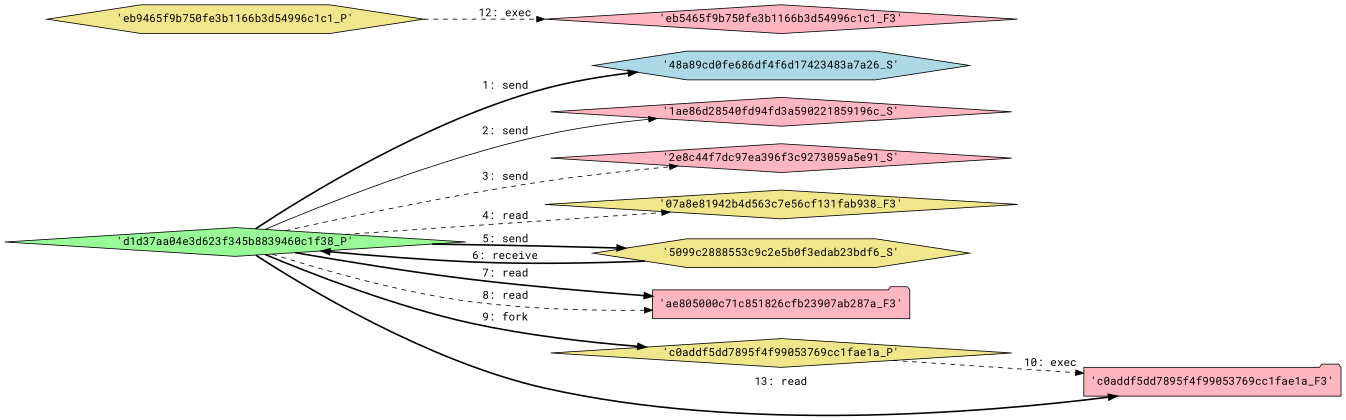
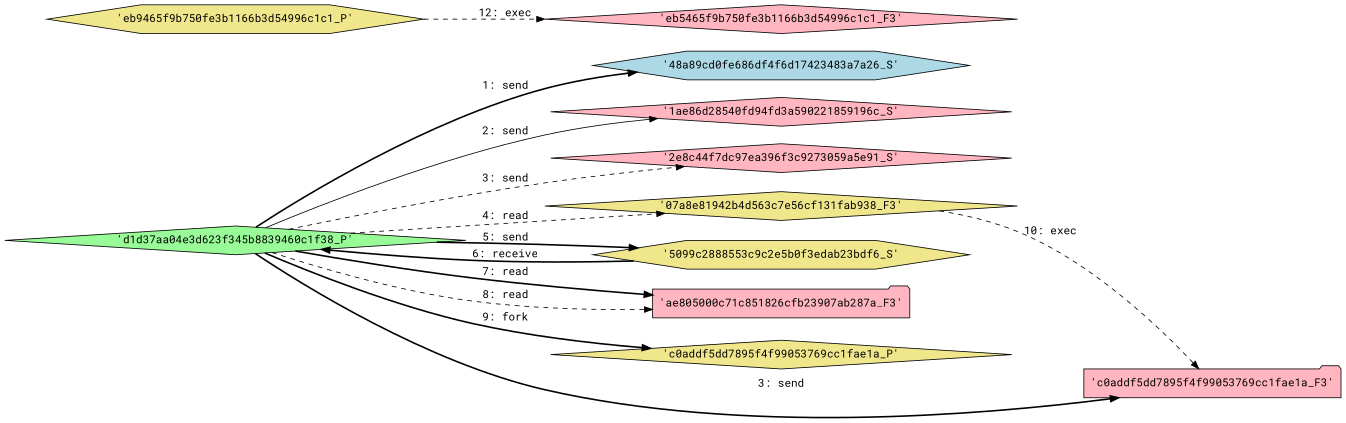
(984, 367) -> (1079, 265)
(781, 382) -> (781, 384)
